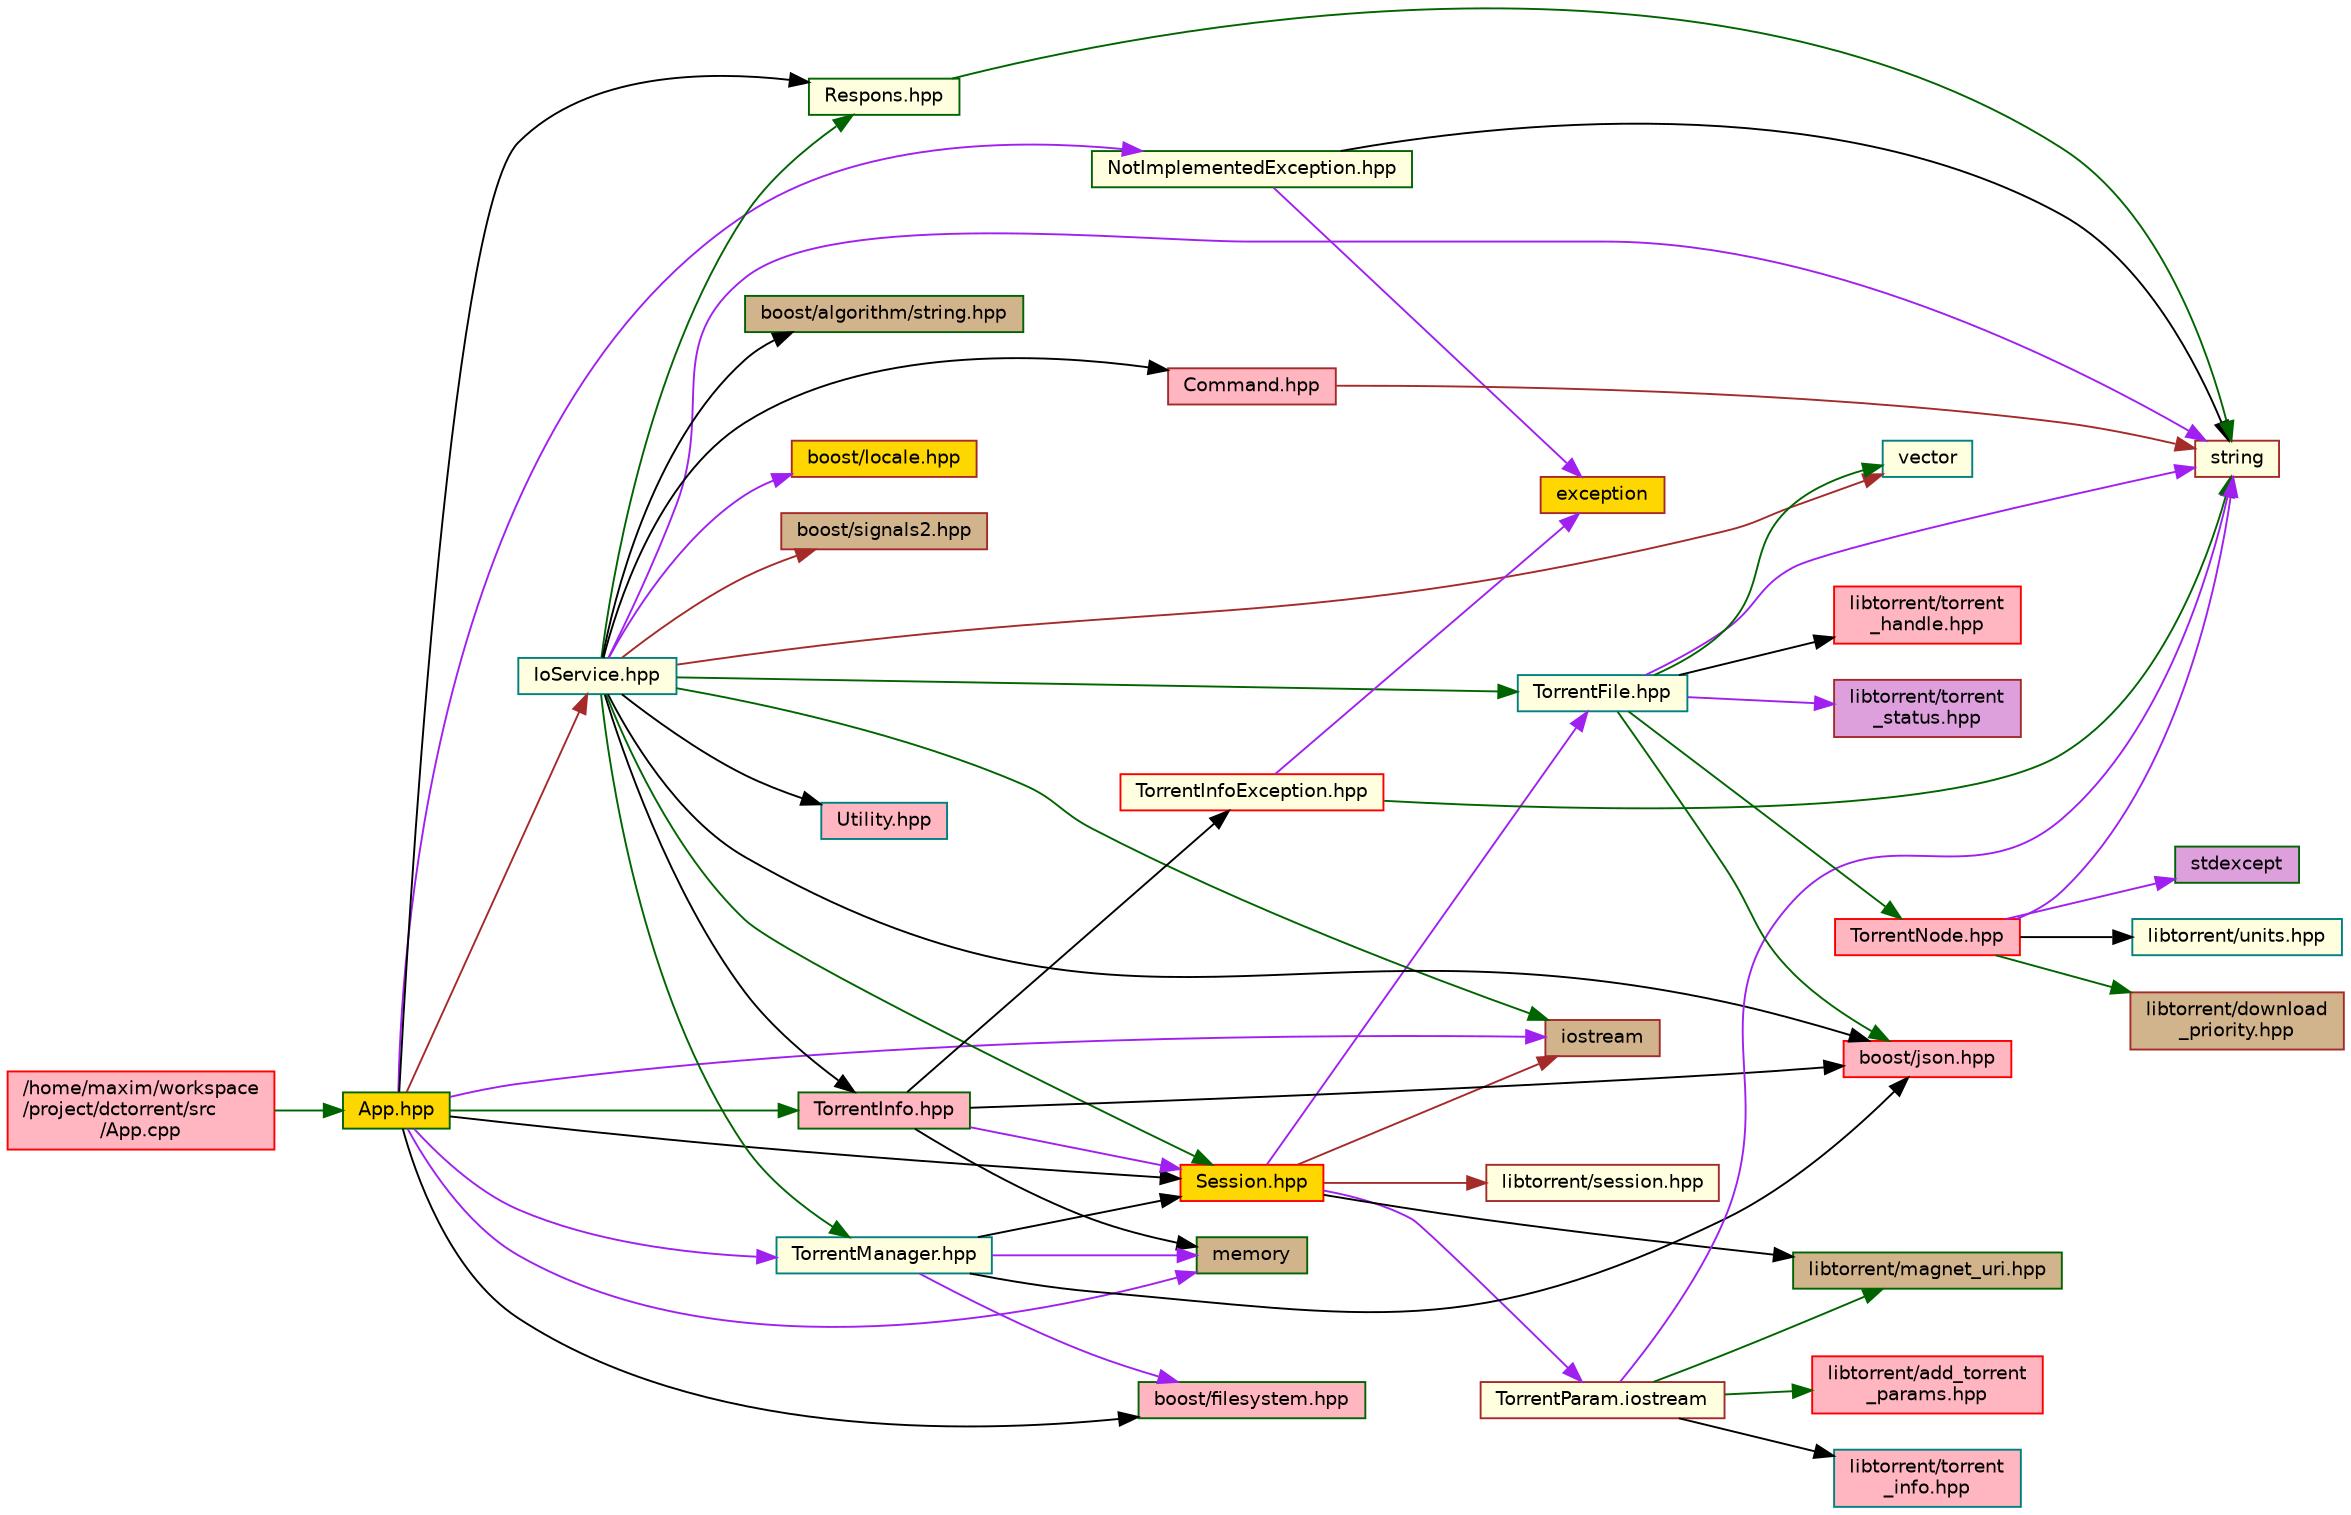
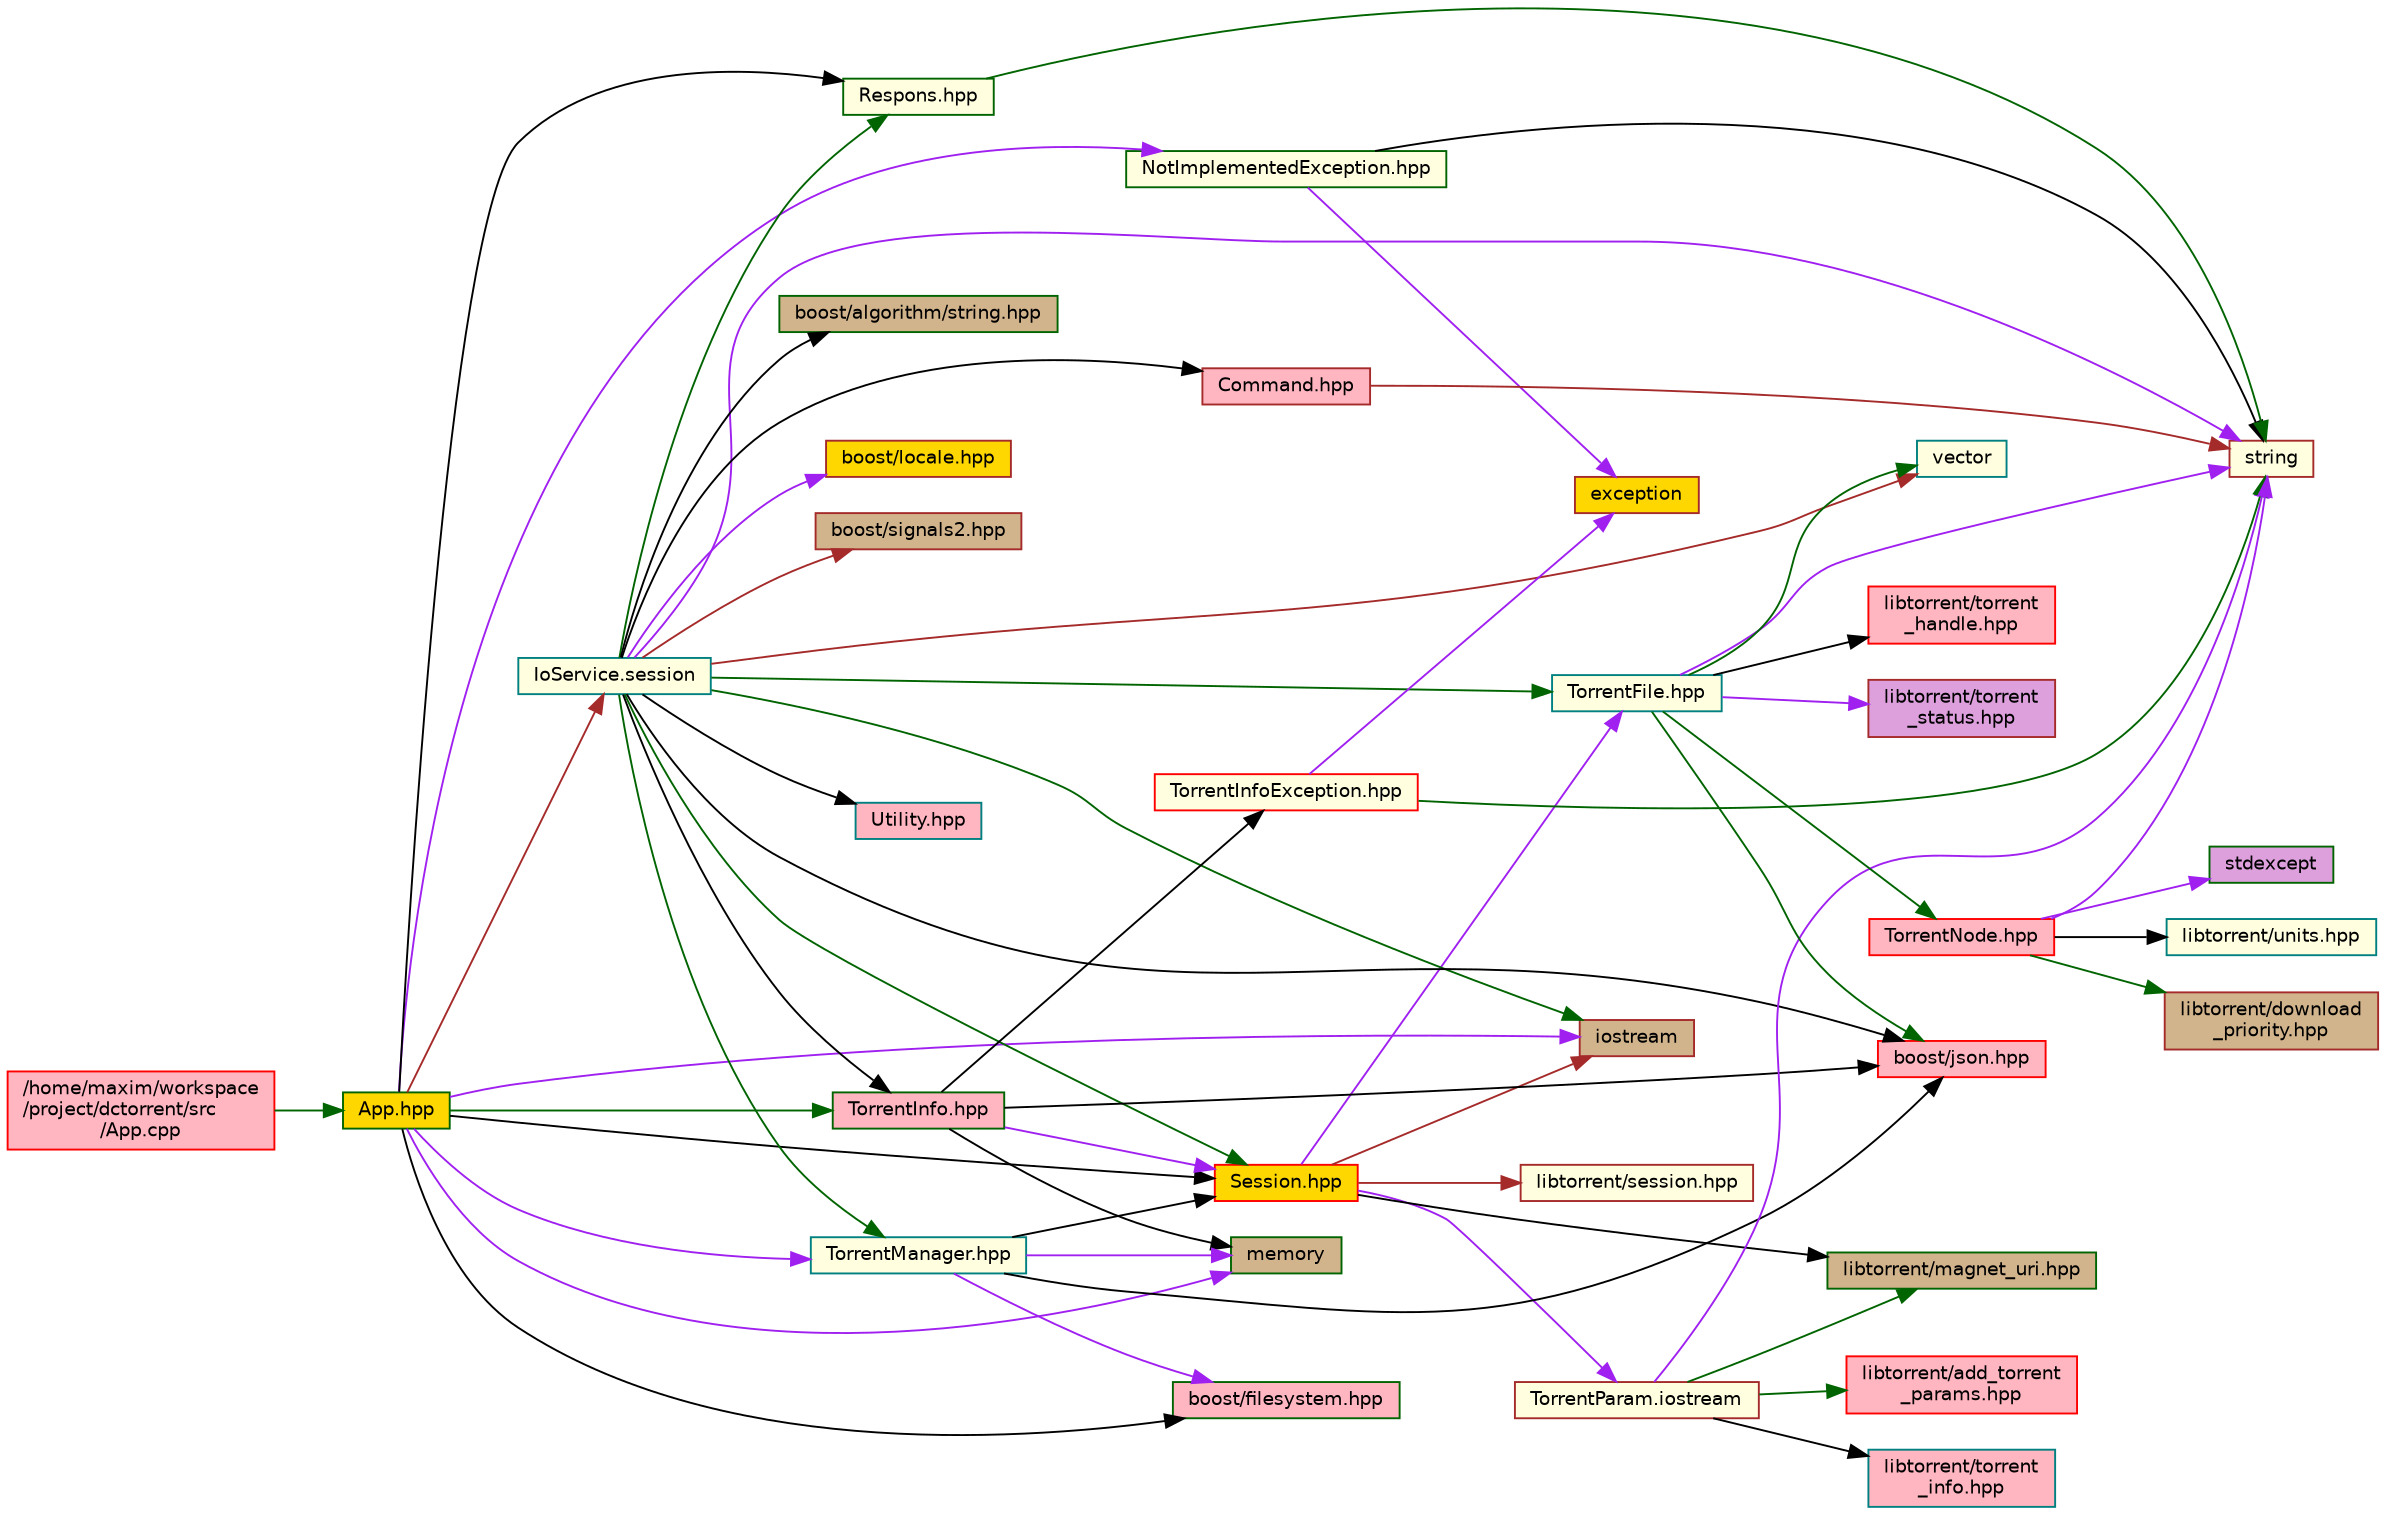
(597, 676) -> (615, 676)
